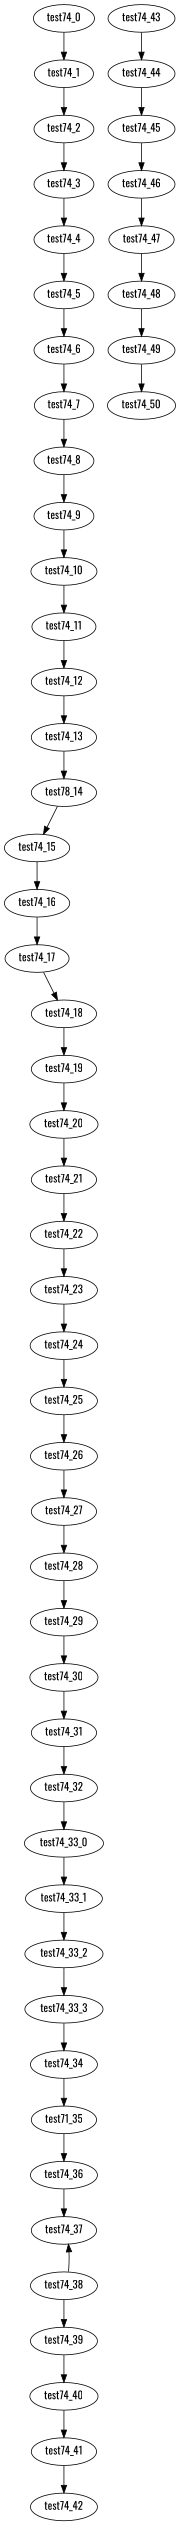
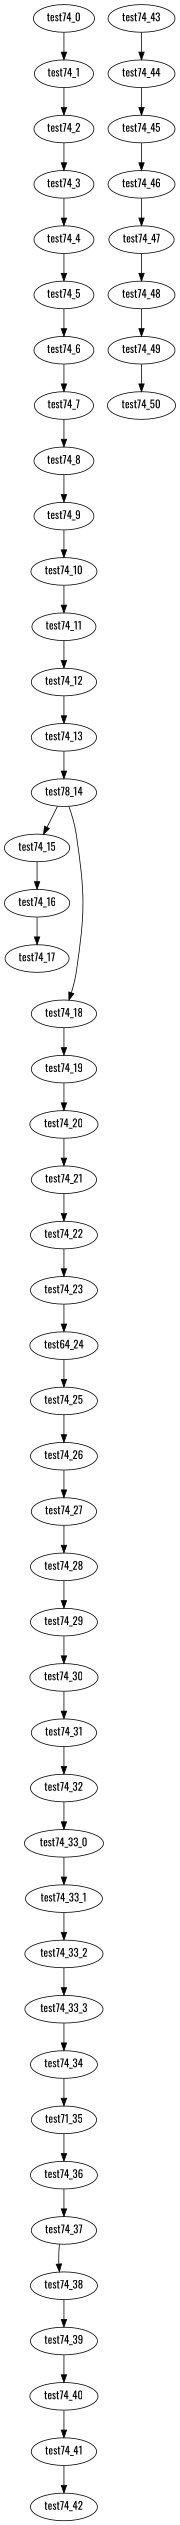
(49, 983) -> (83, 899)
(64, 1346) -> (64, 1346)
(69, 2262) -> (59, 2254)
